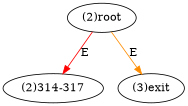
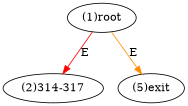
(102, 18) -> (102, 18)
(151, 88) -> (151, 88)
